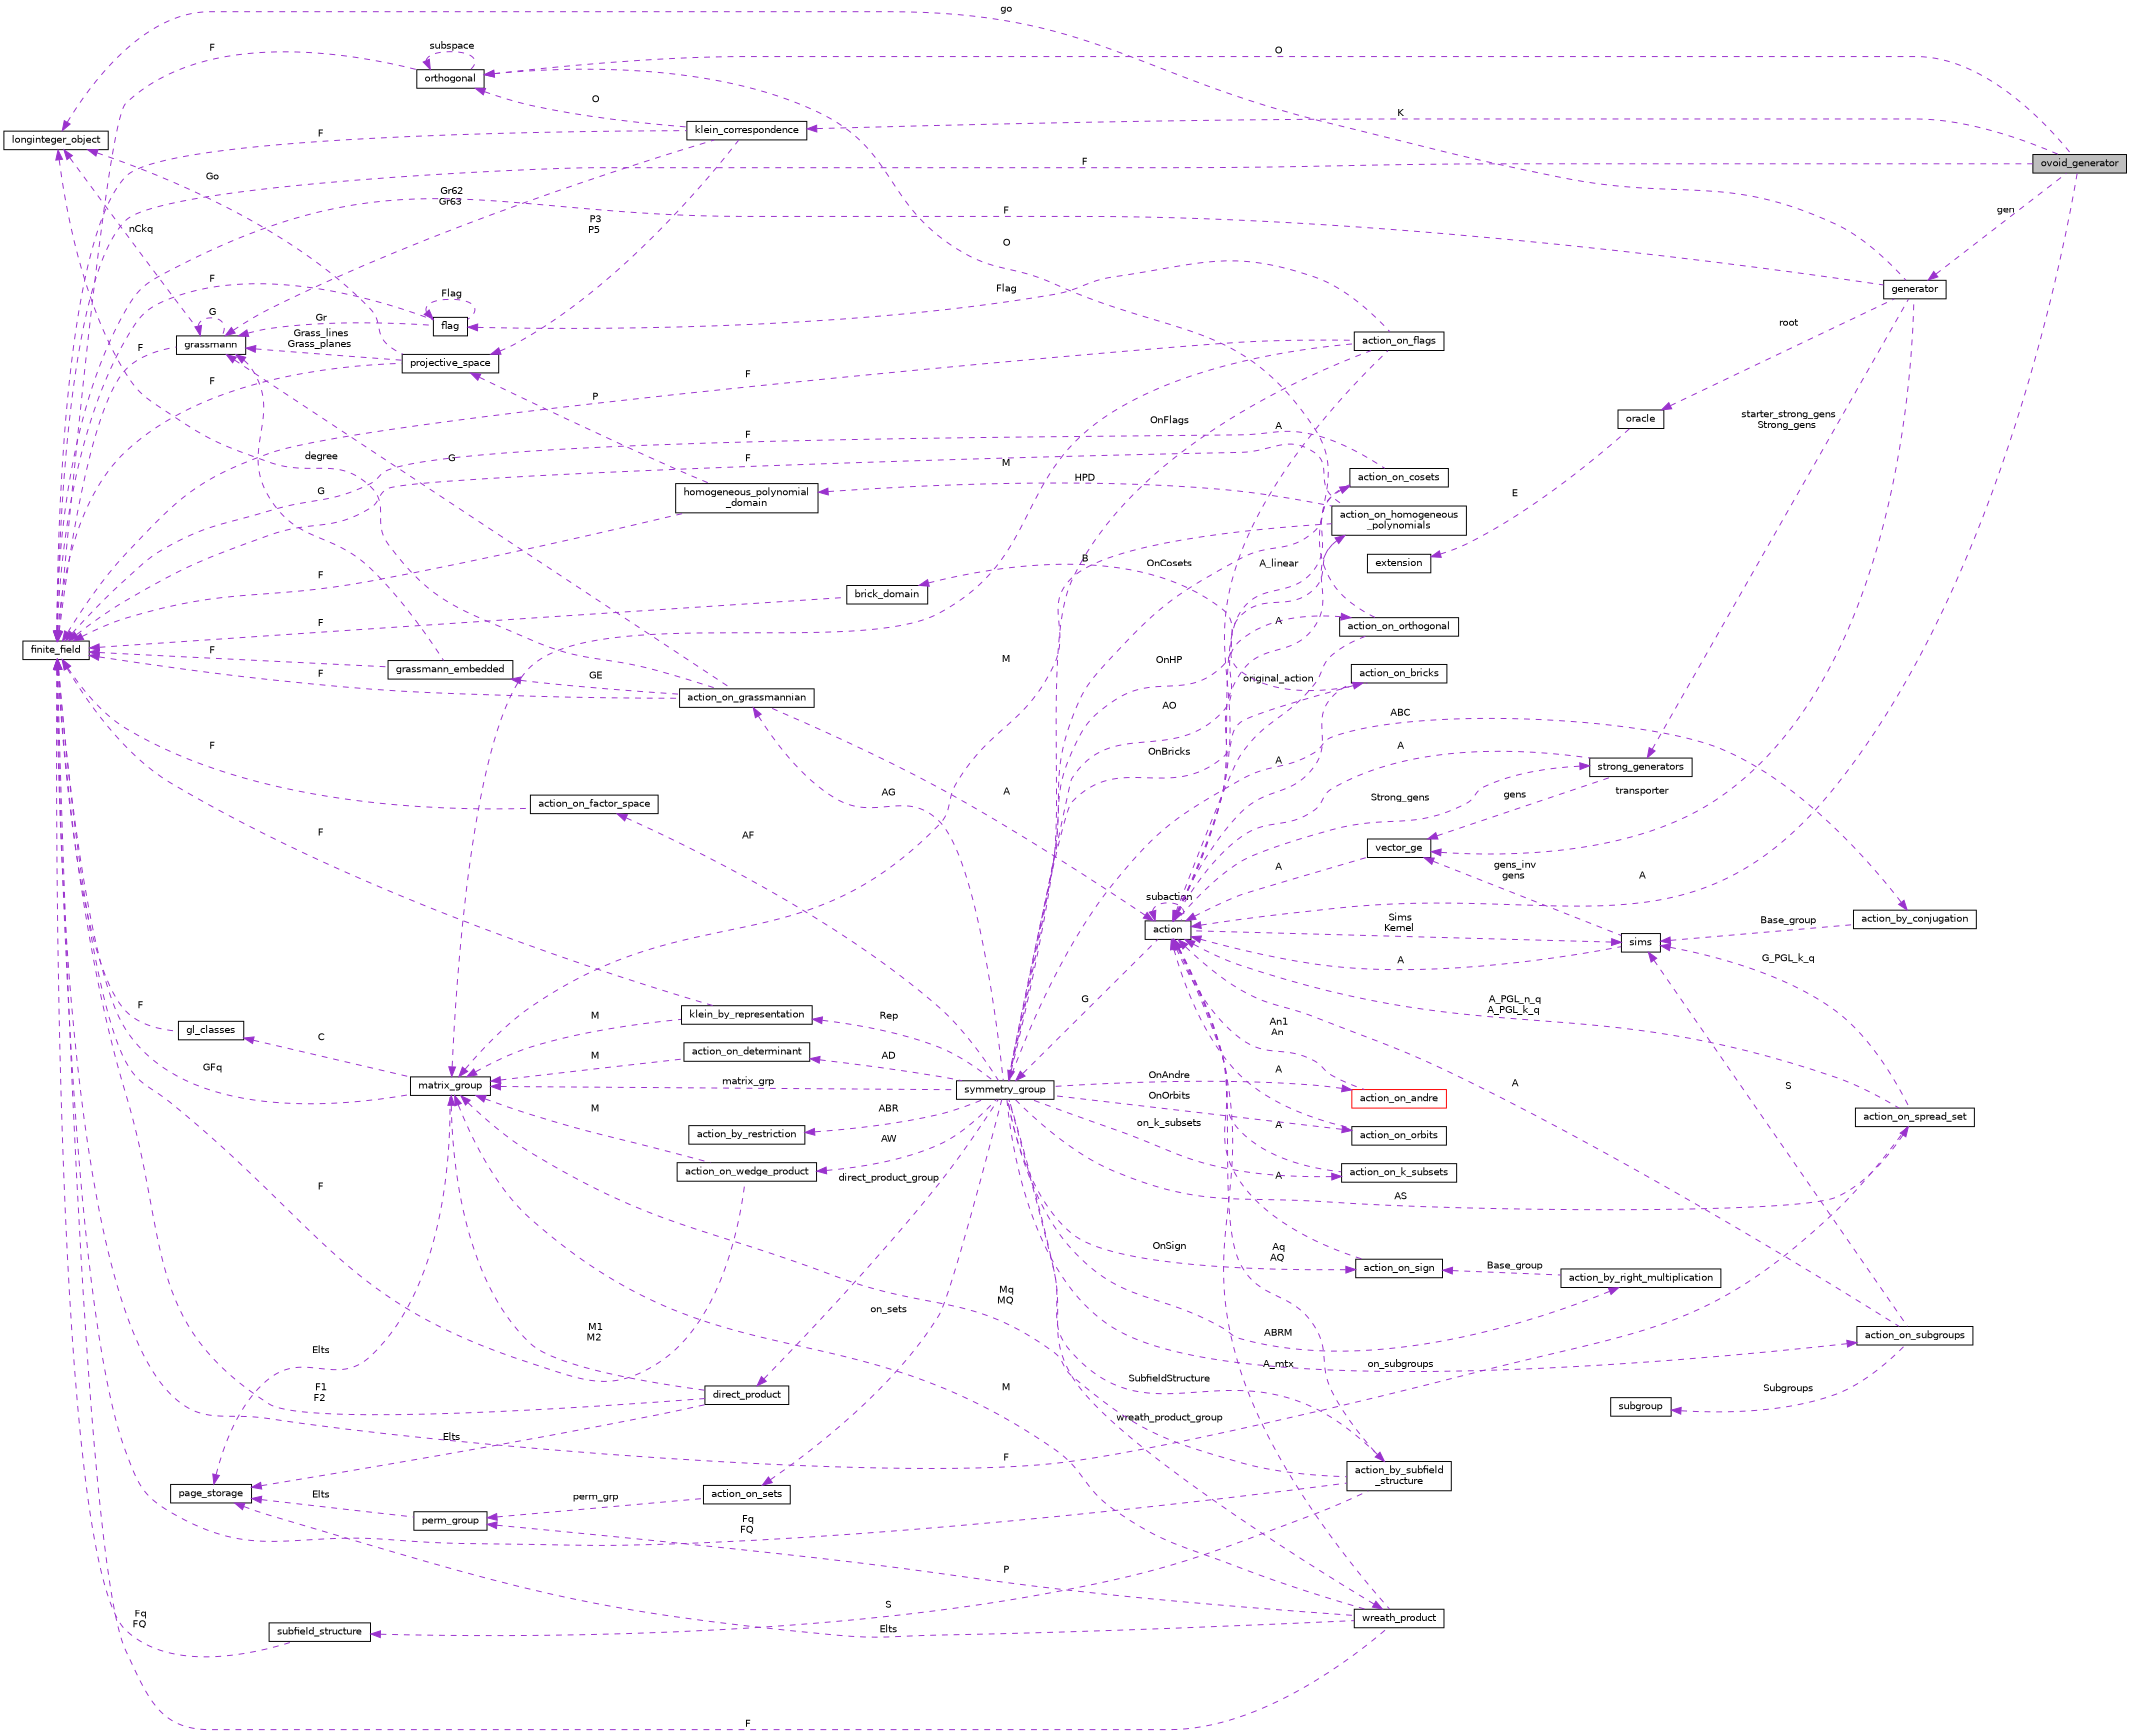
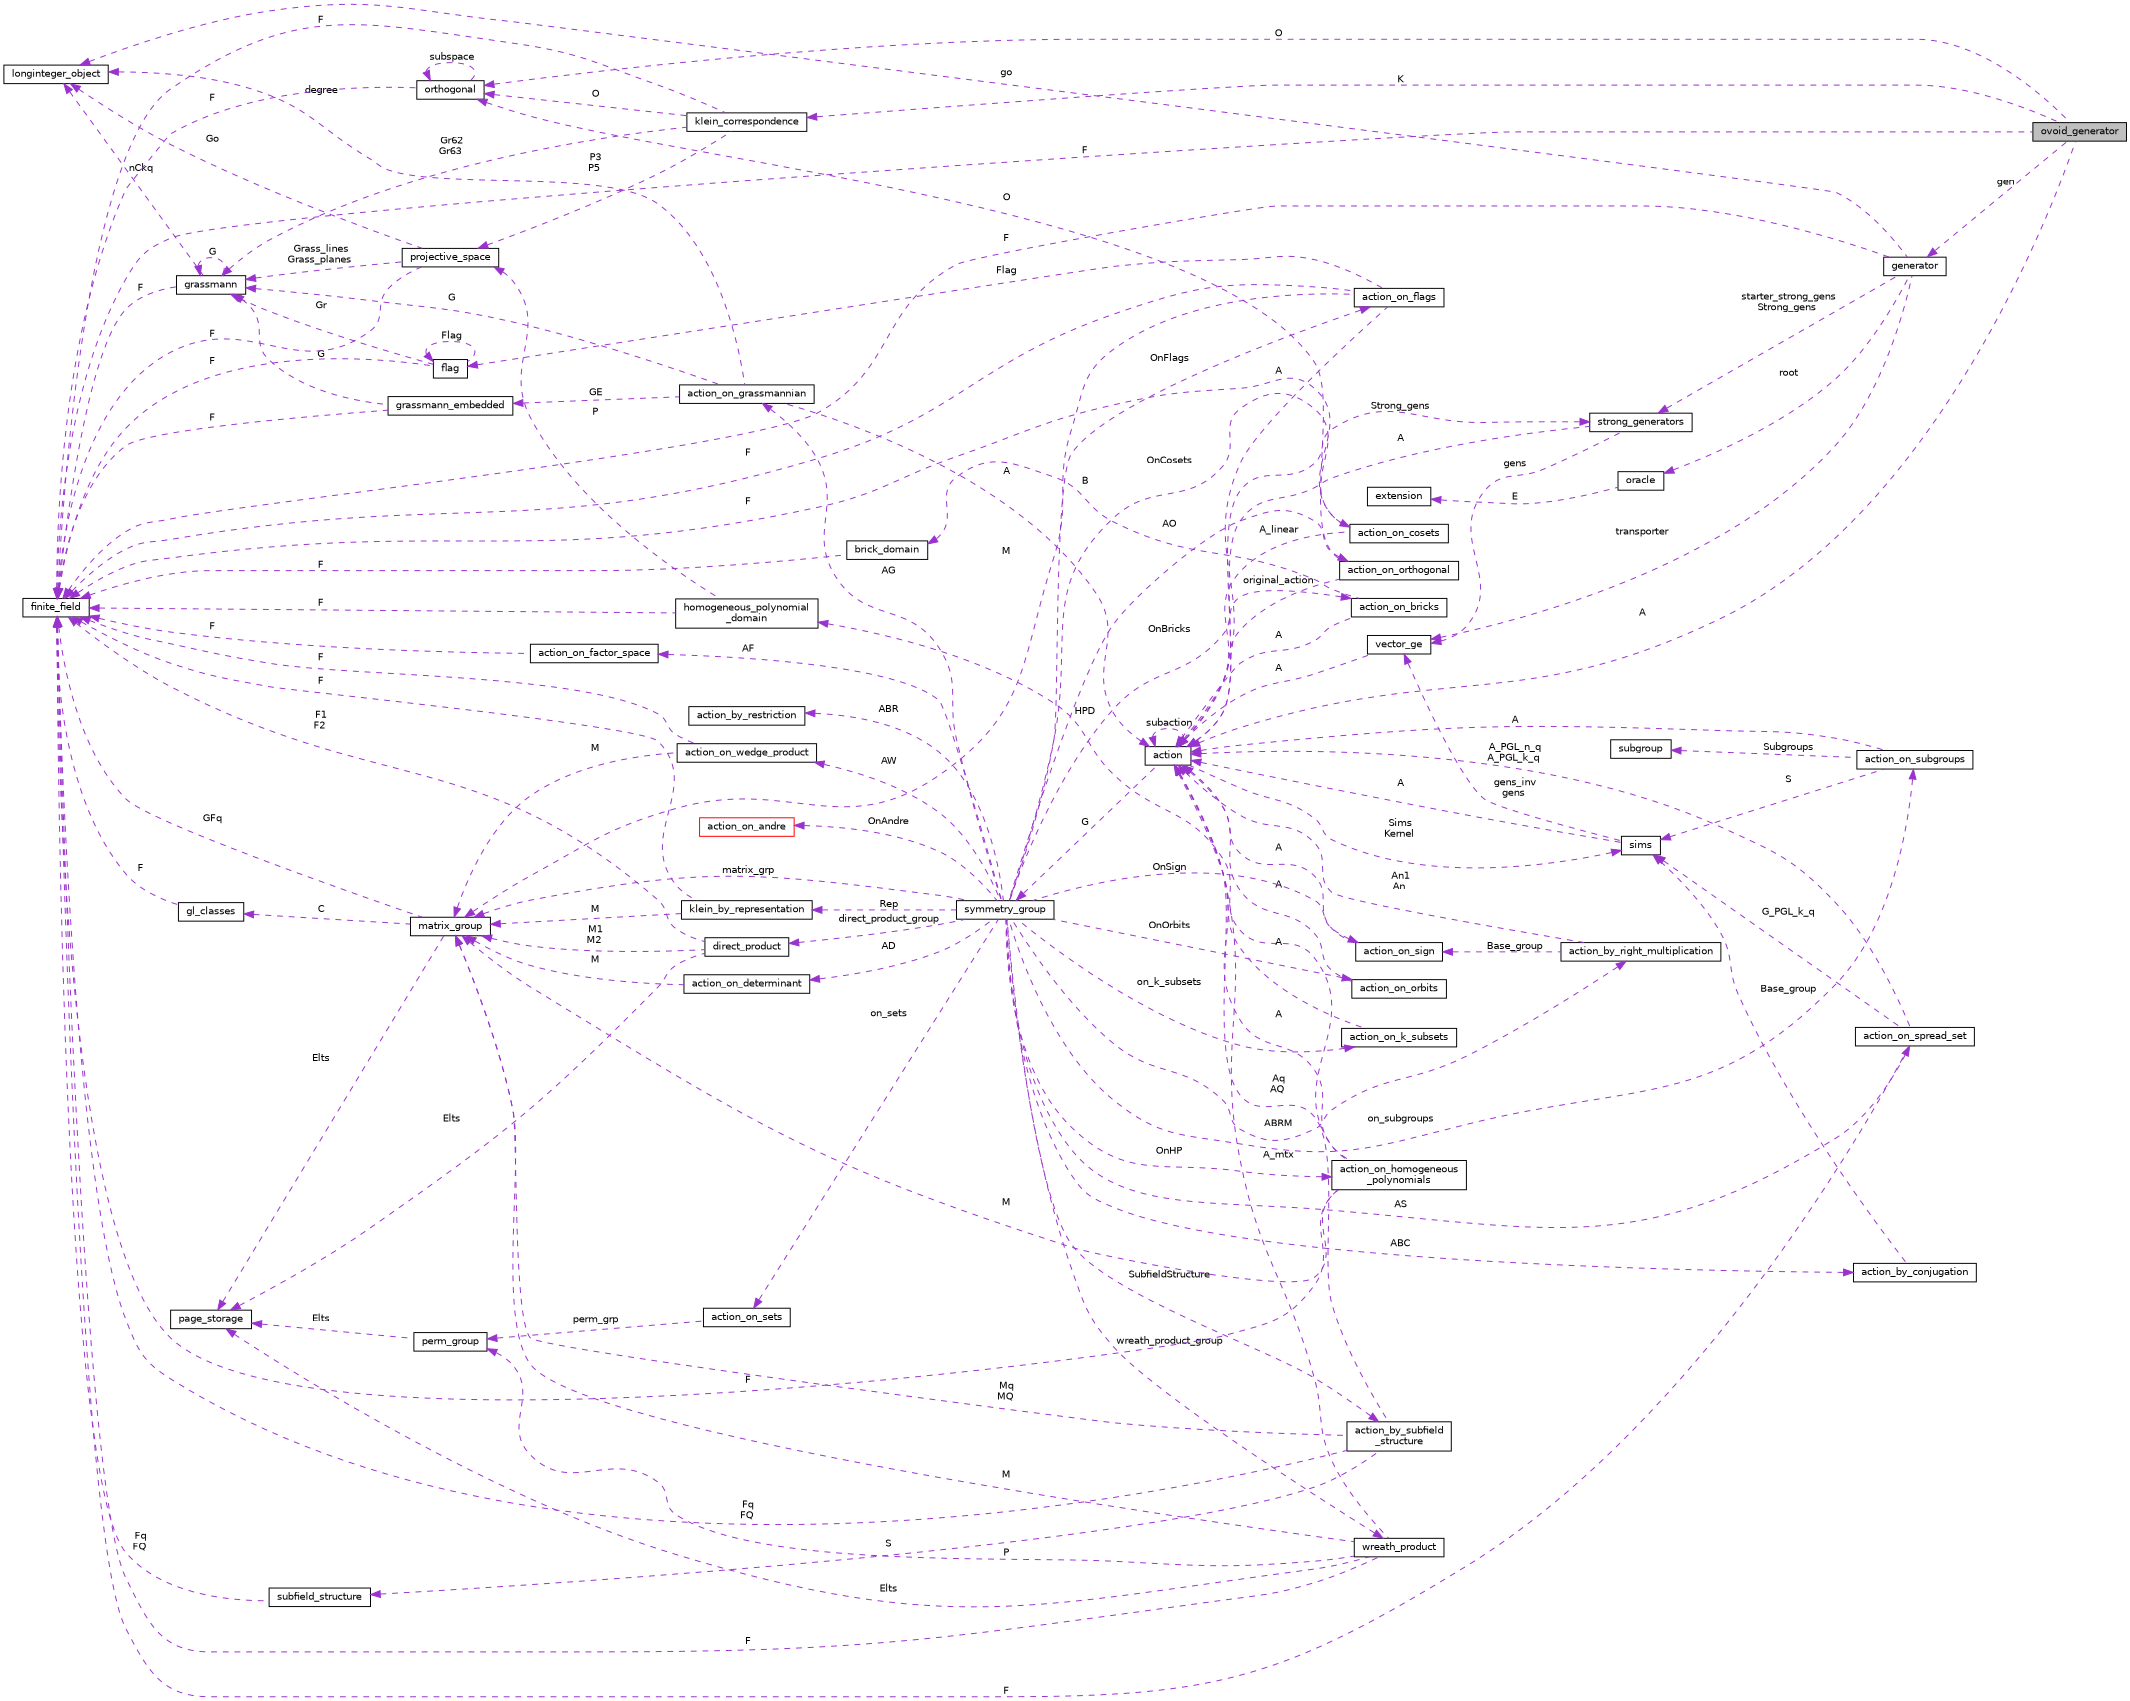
(1057, 678) -> (1059, 575)
(388, 690) -> none
(1251, 1045) -> (1357, 900)
